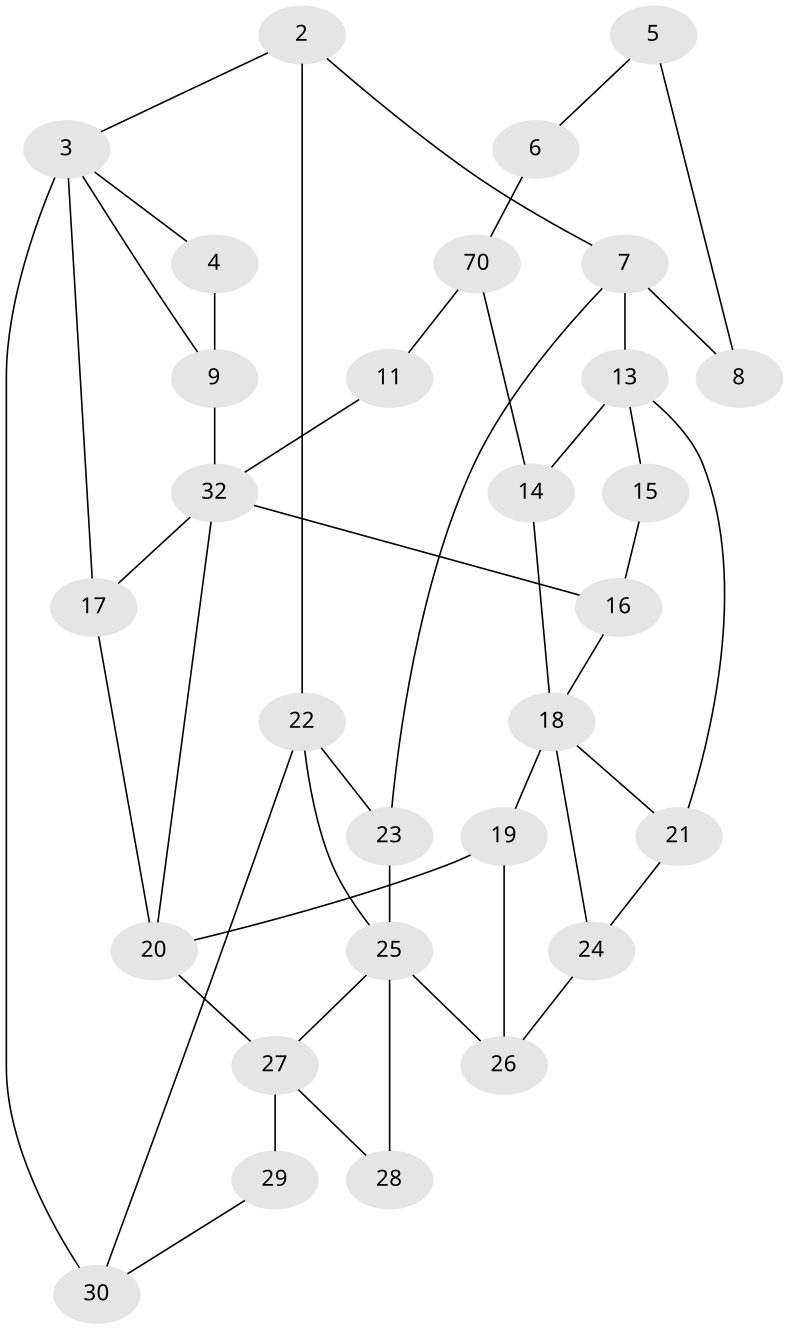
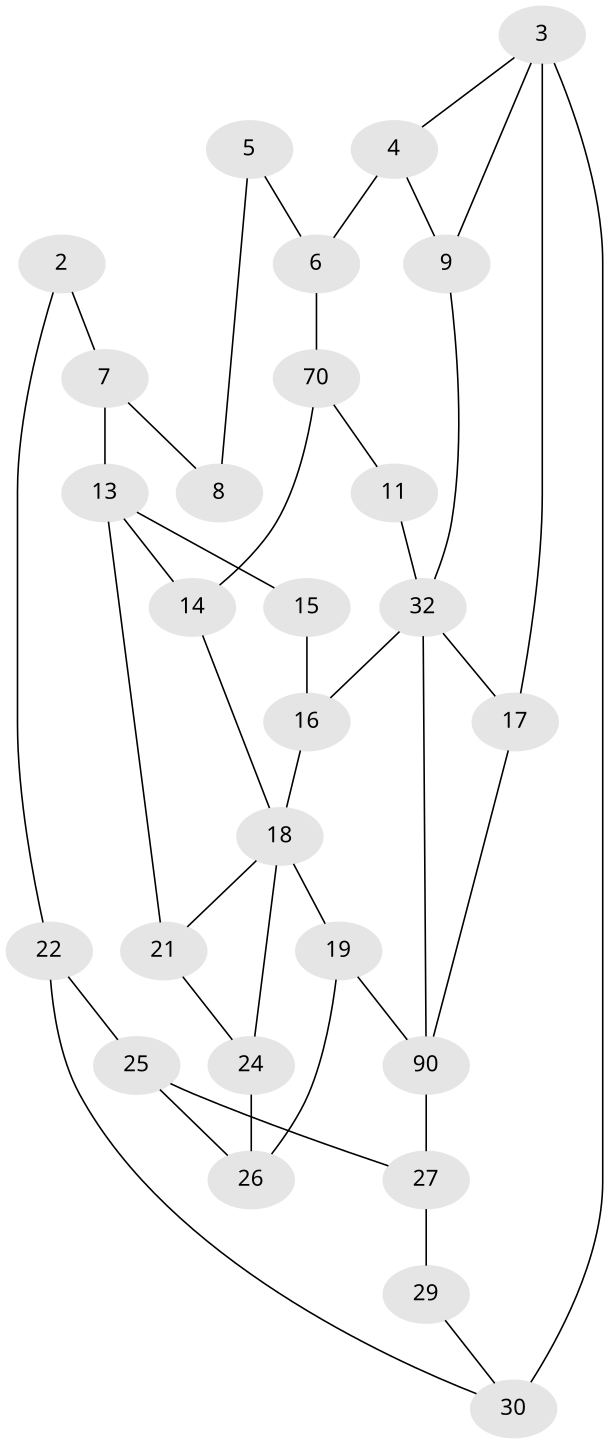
(184, 92) -> none
none -> (355, 207)
(390, 836) -> none
(154, 951) -> (426, 1065)
(390, 1180) -> none
